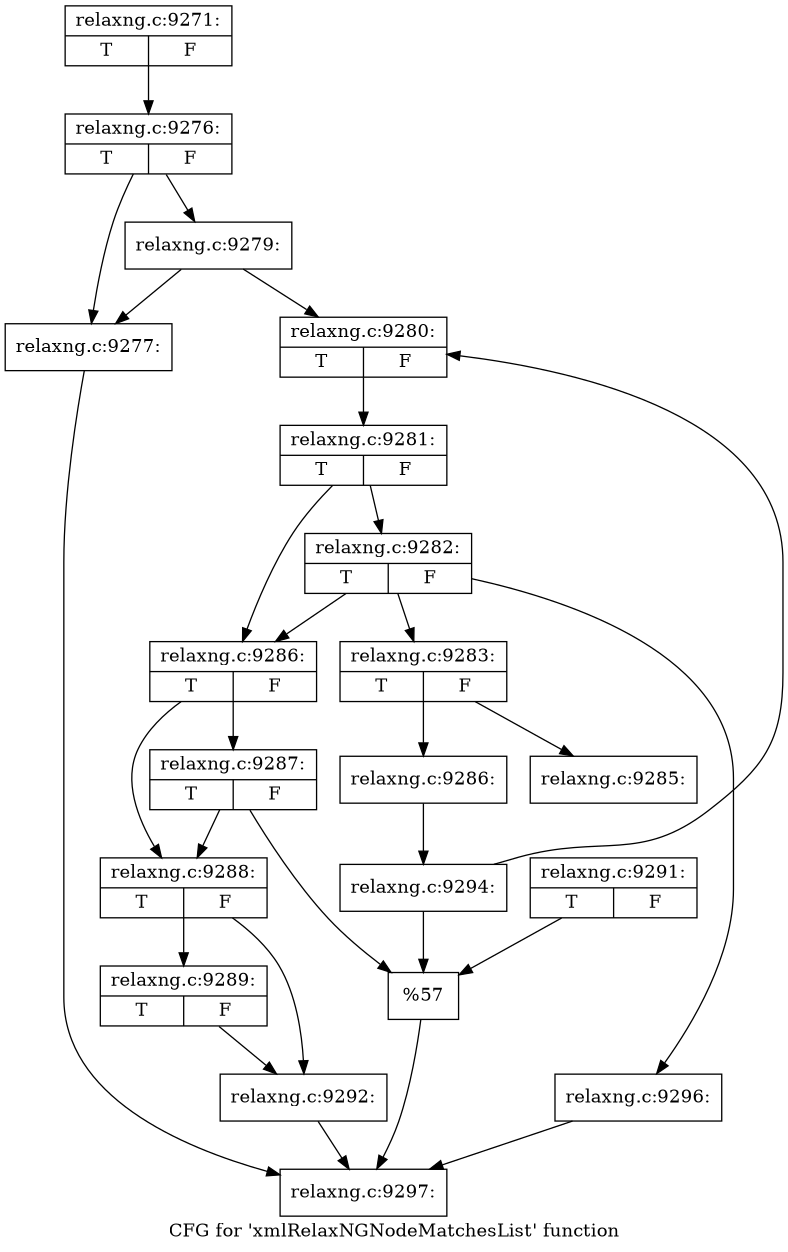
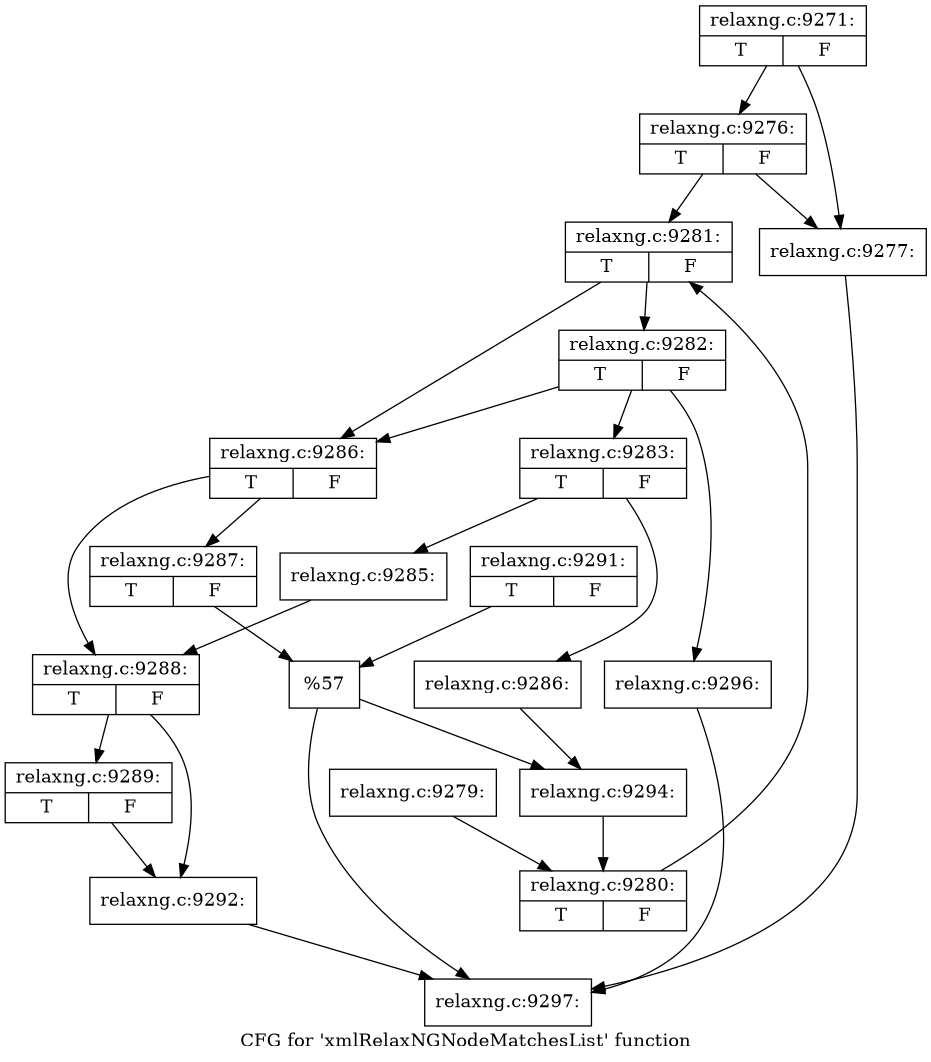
(177, 192) -> (690, 193)
(154, 292) -> (825, 139)
(211, 828) -> (256, 624)
(423, 935) -> (446, 732)
